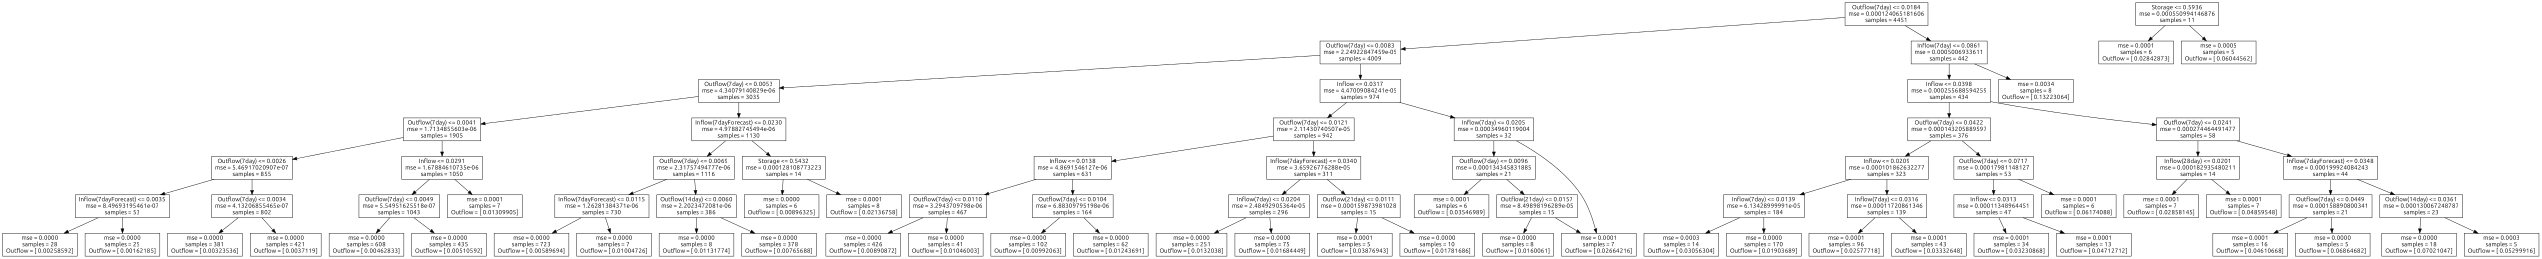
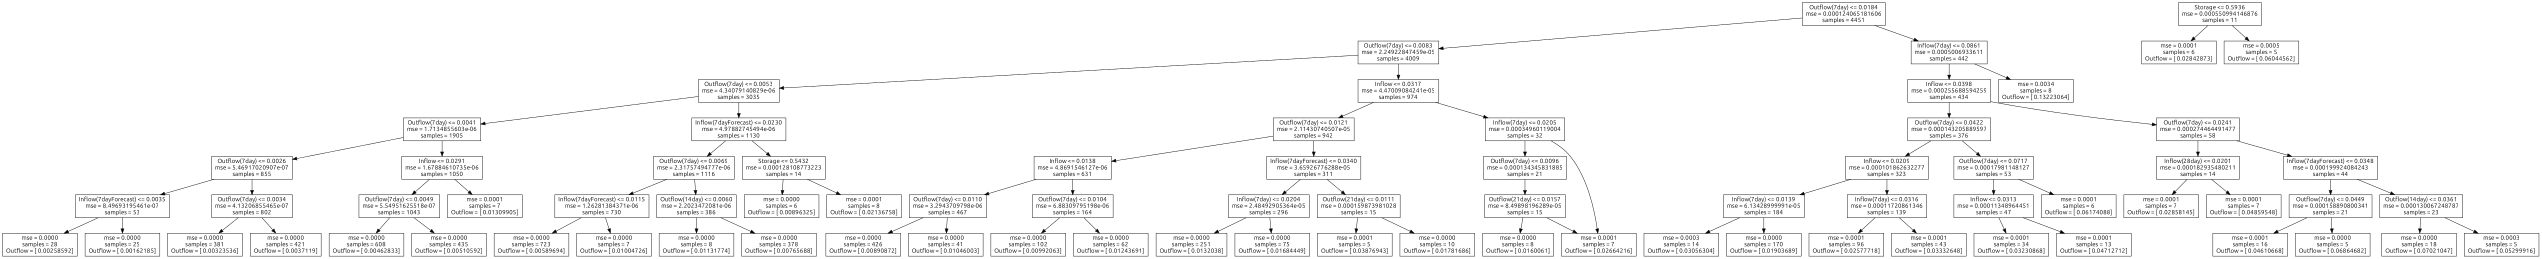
(1452, 206) -> none
